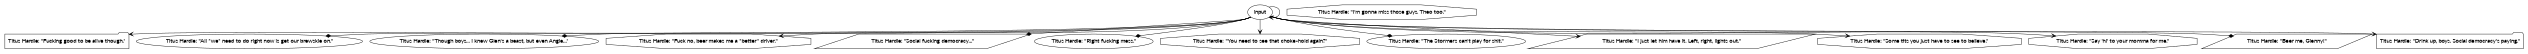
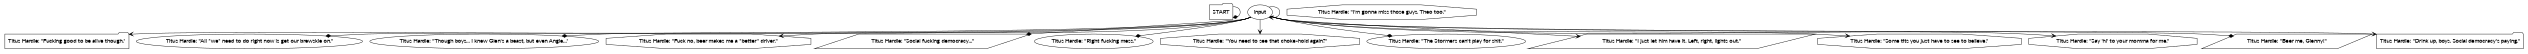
none -> (1221, 12)
